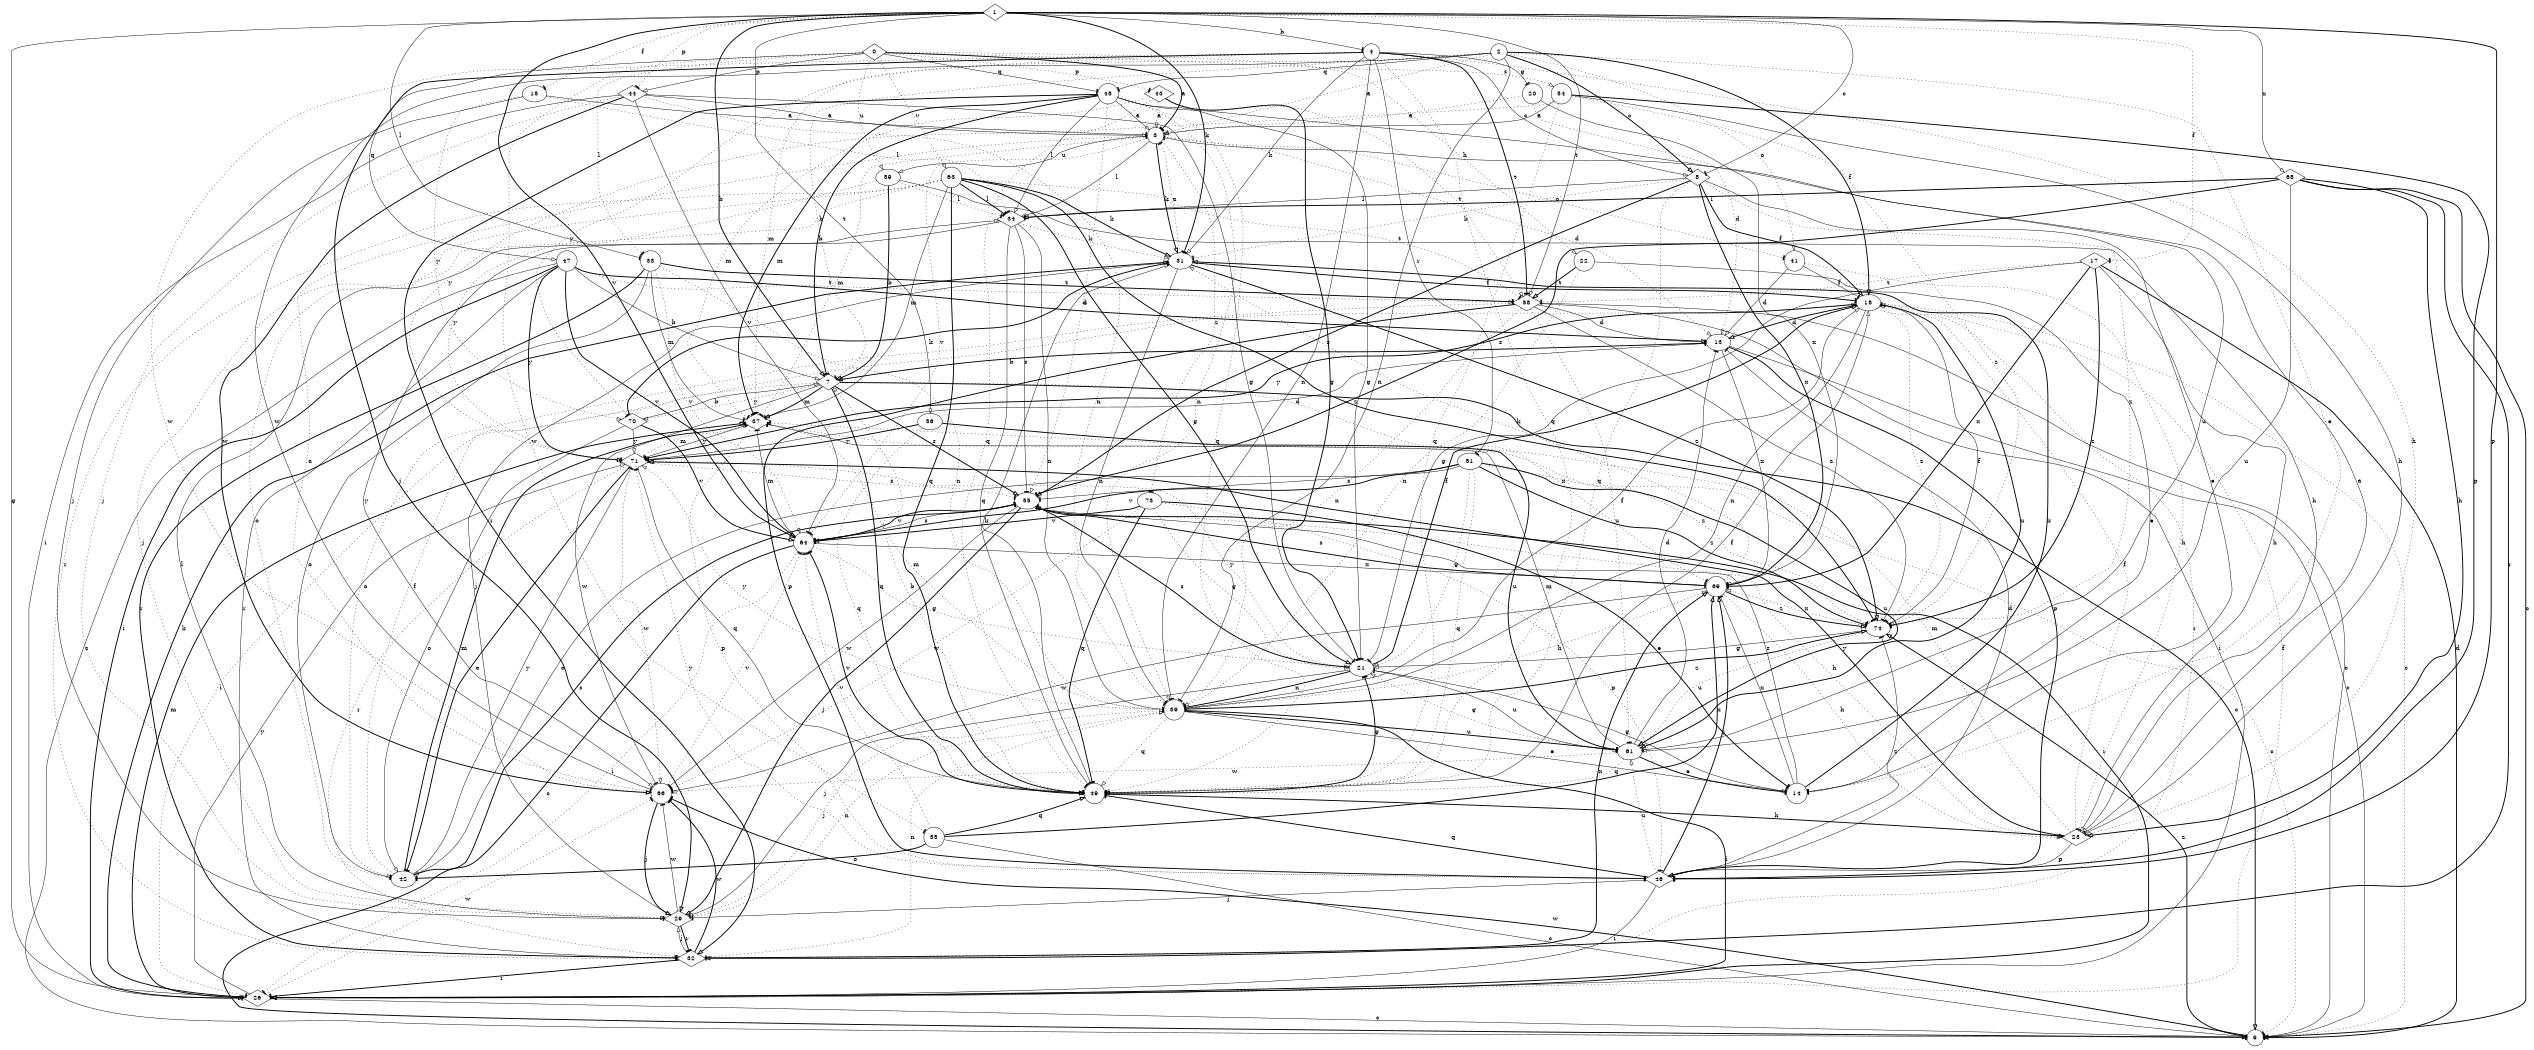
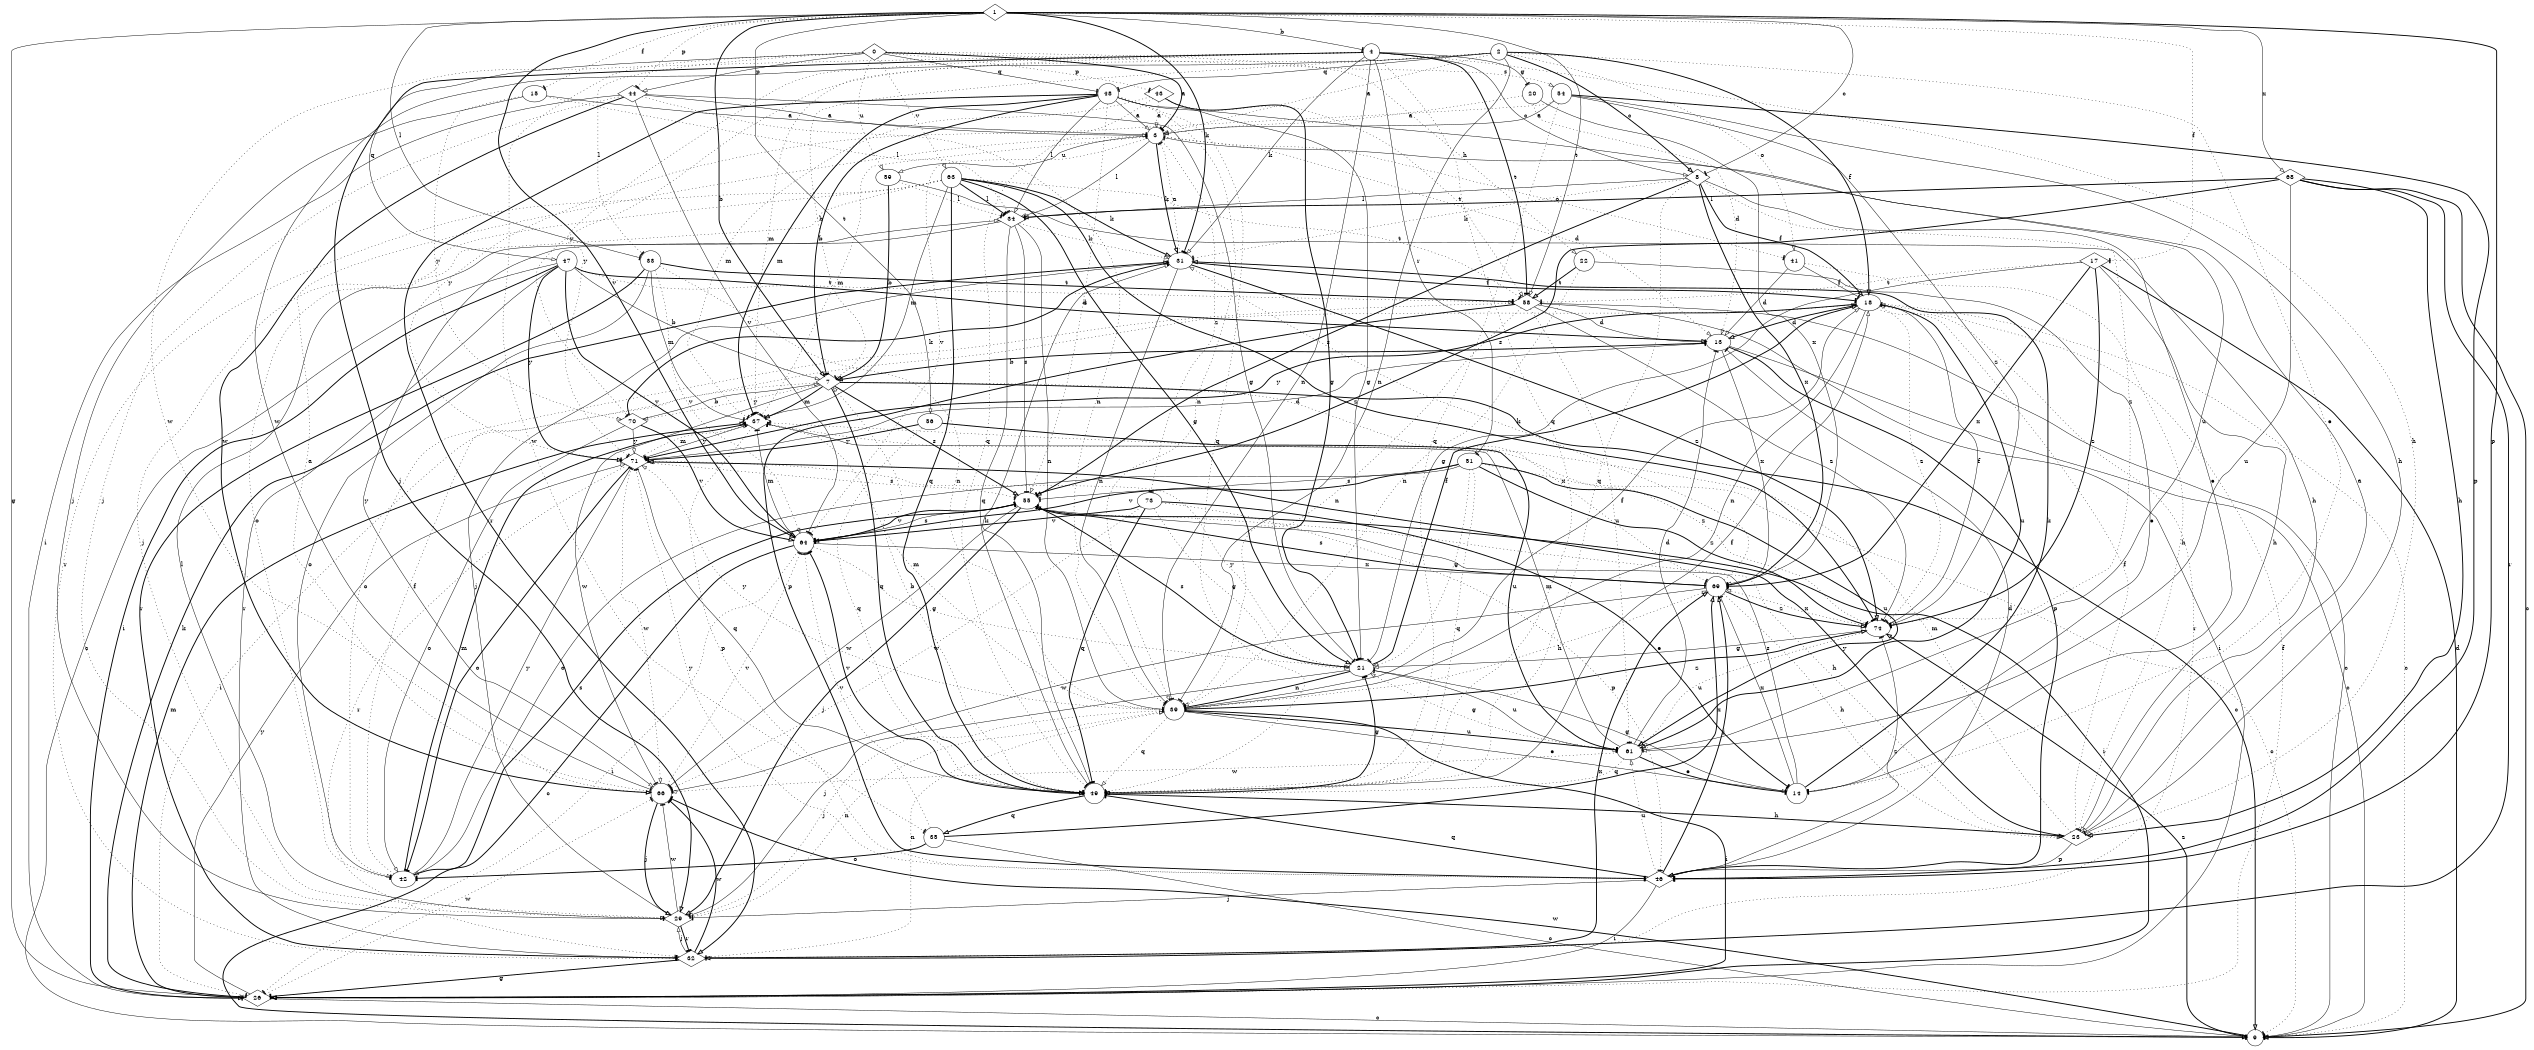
(529, 254) -> (815, 75)
(1916, 263) -> (1916, 263)
(1207, 497) -> (1207, 497)
(1013, 820) -> (1015, 811)
(502, 978) -> (502, 978)
